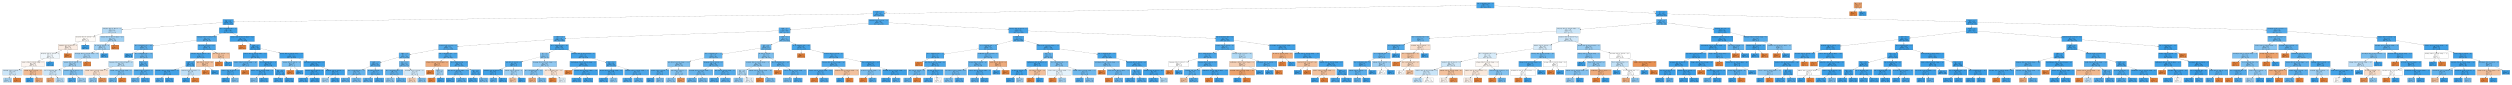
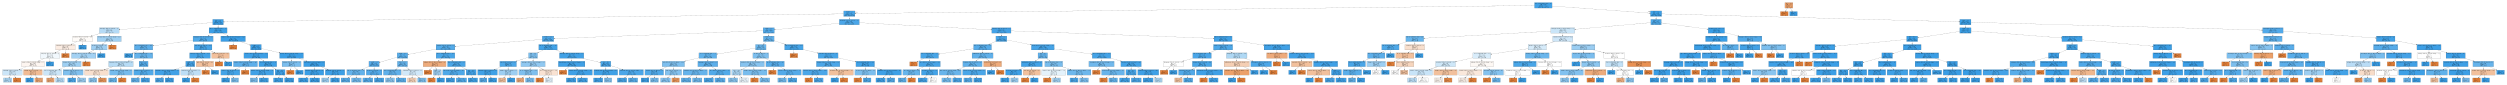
(484, 80) -> none
(2347, 80) -> none
